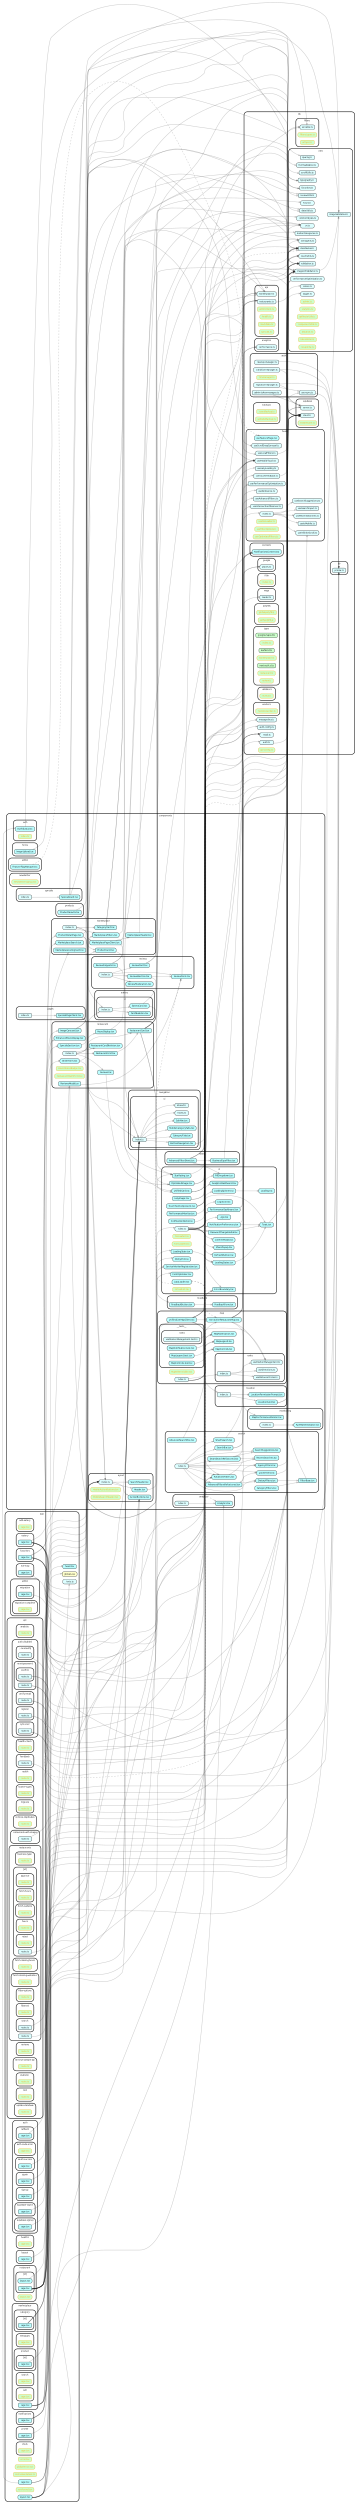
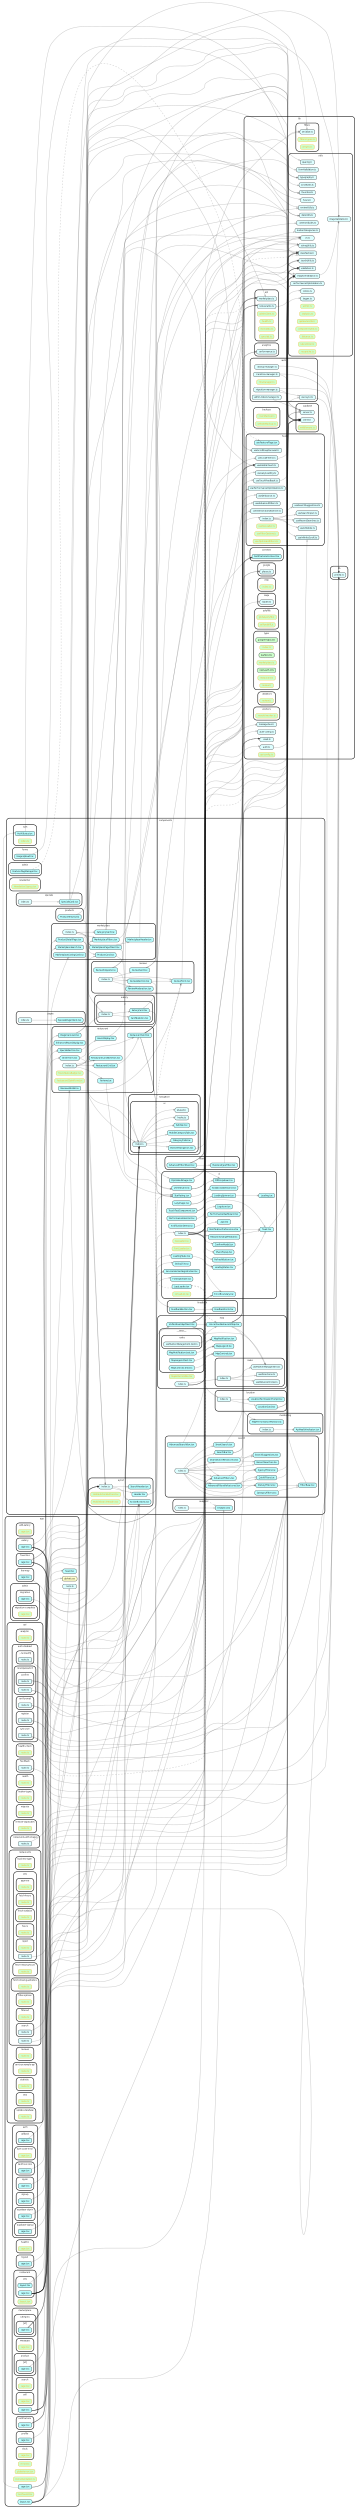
(115, 1147) -> (117, 1156)
